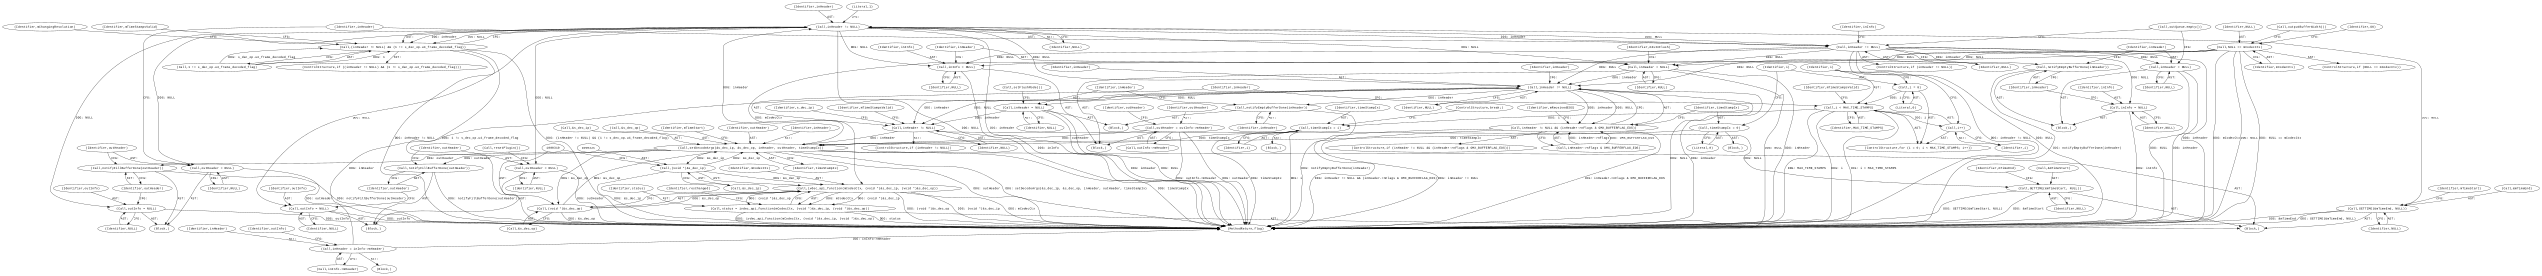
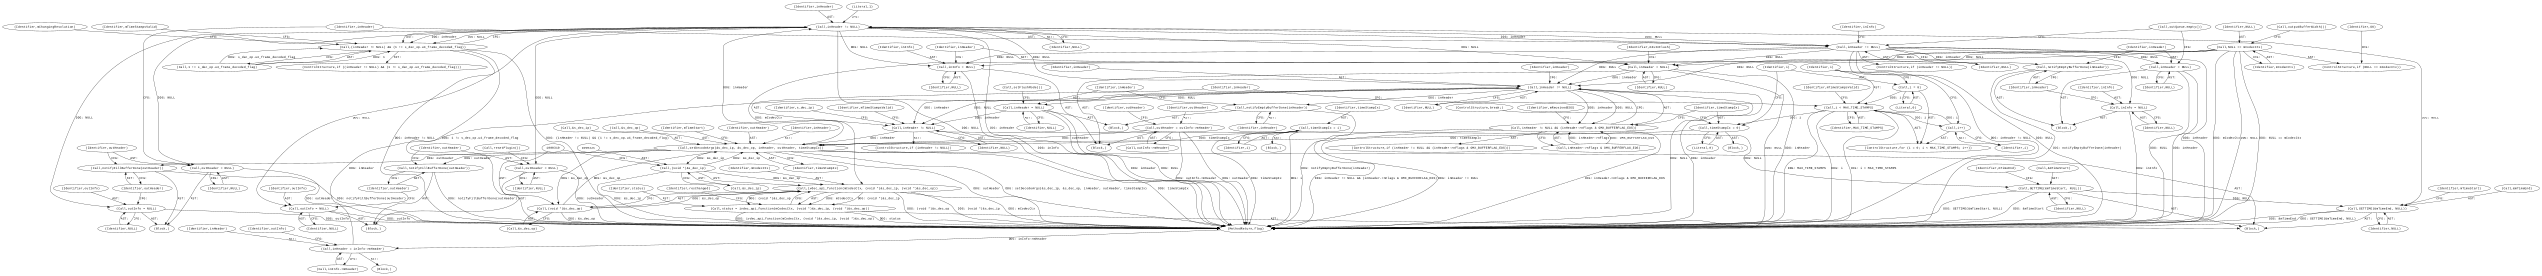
(2304, 37) -> (2362, 46)
(1583, 115) -> (1783, 117)
(1400, 118) -> (1606, 112)
(1952, 118) -> (1952, 118)
none -> (2207, 198)
(806, 239) -> (810, 242)
